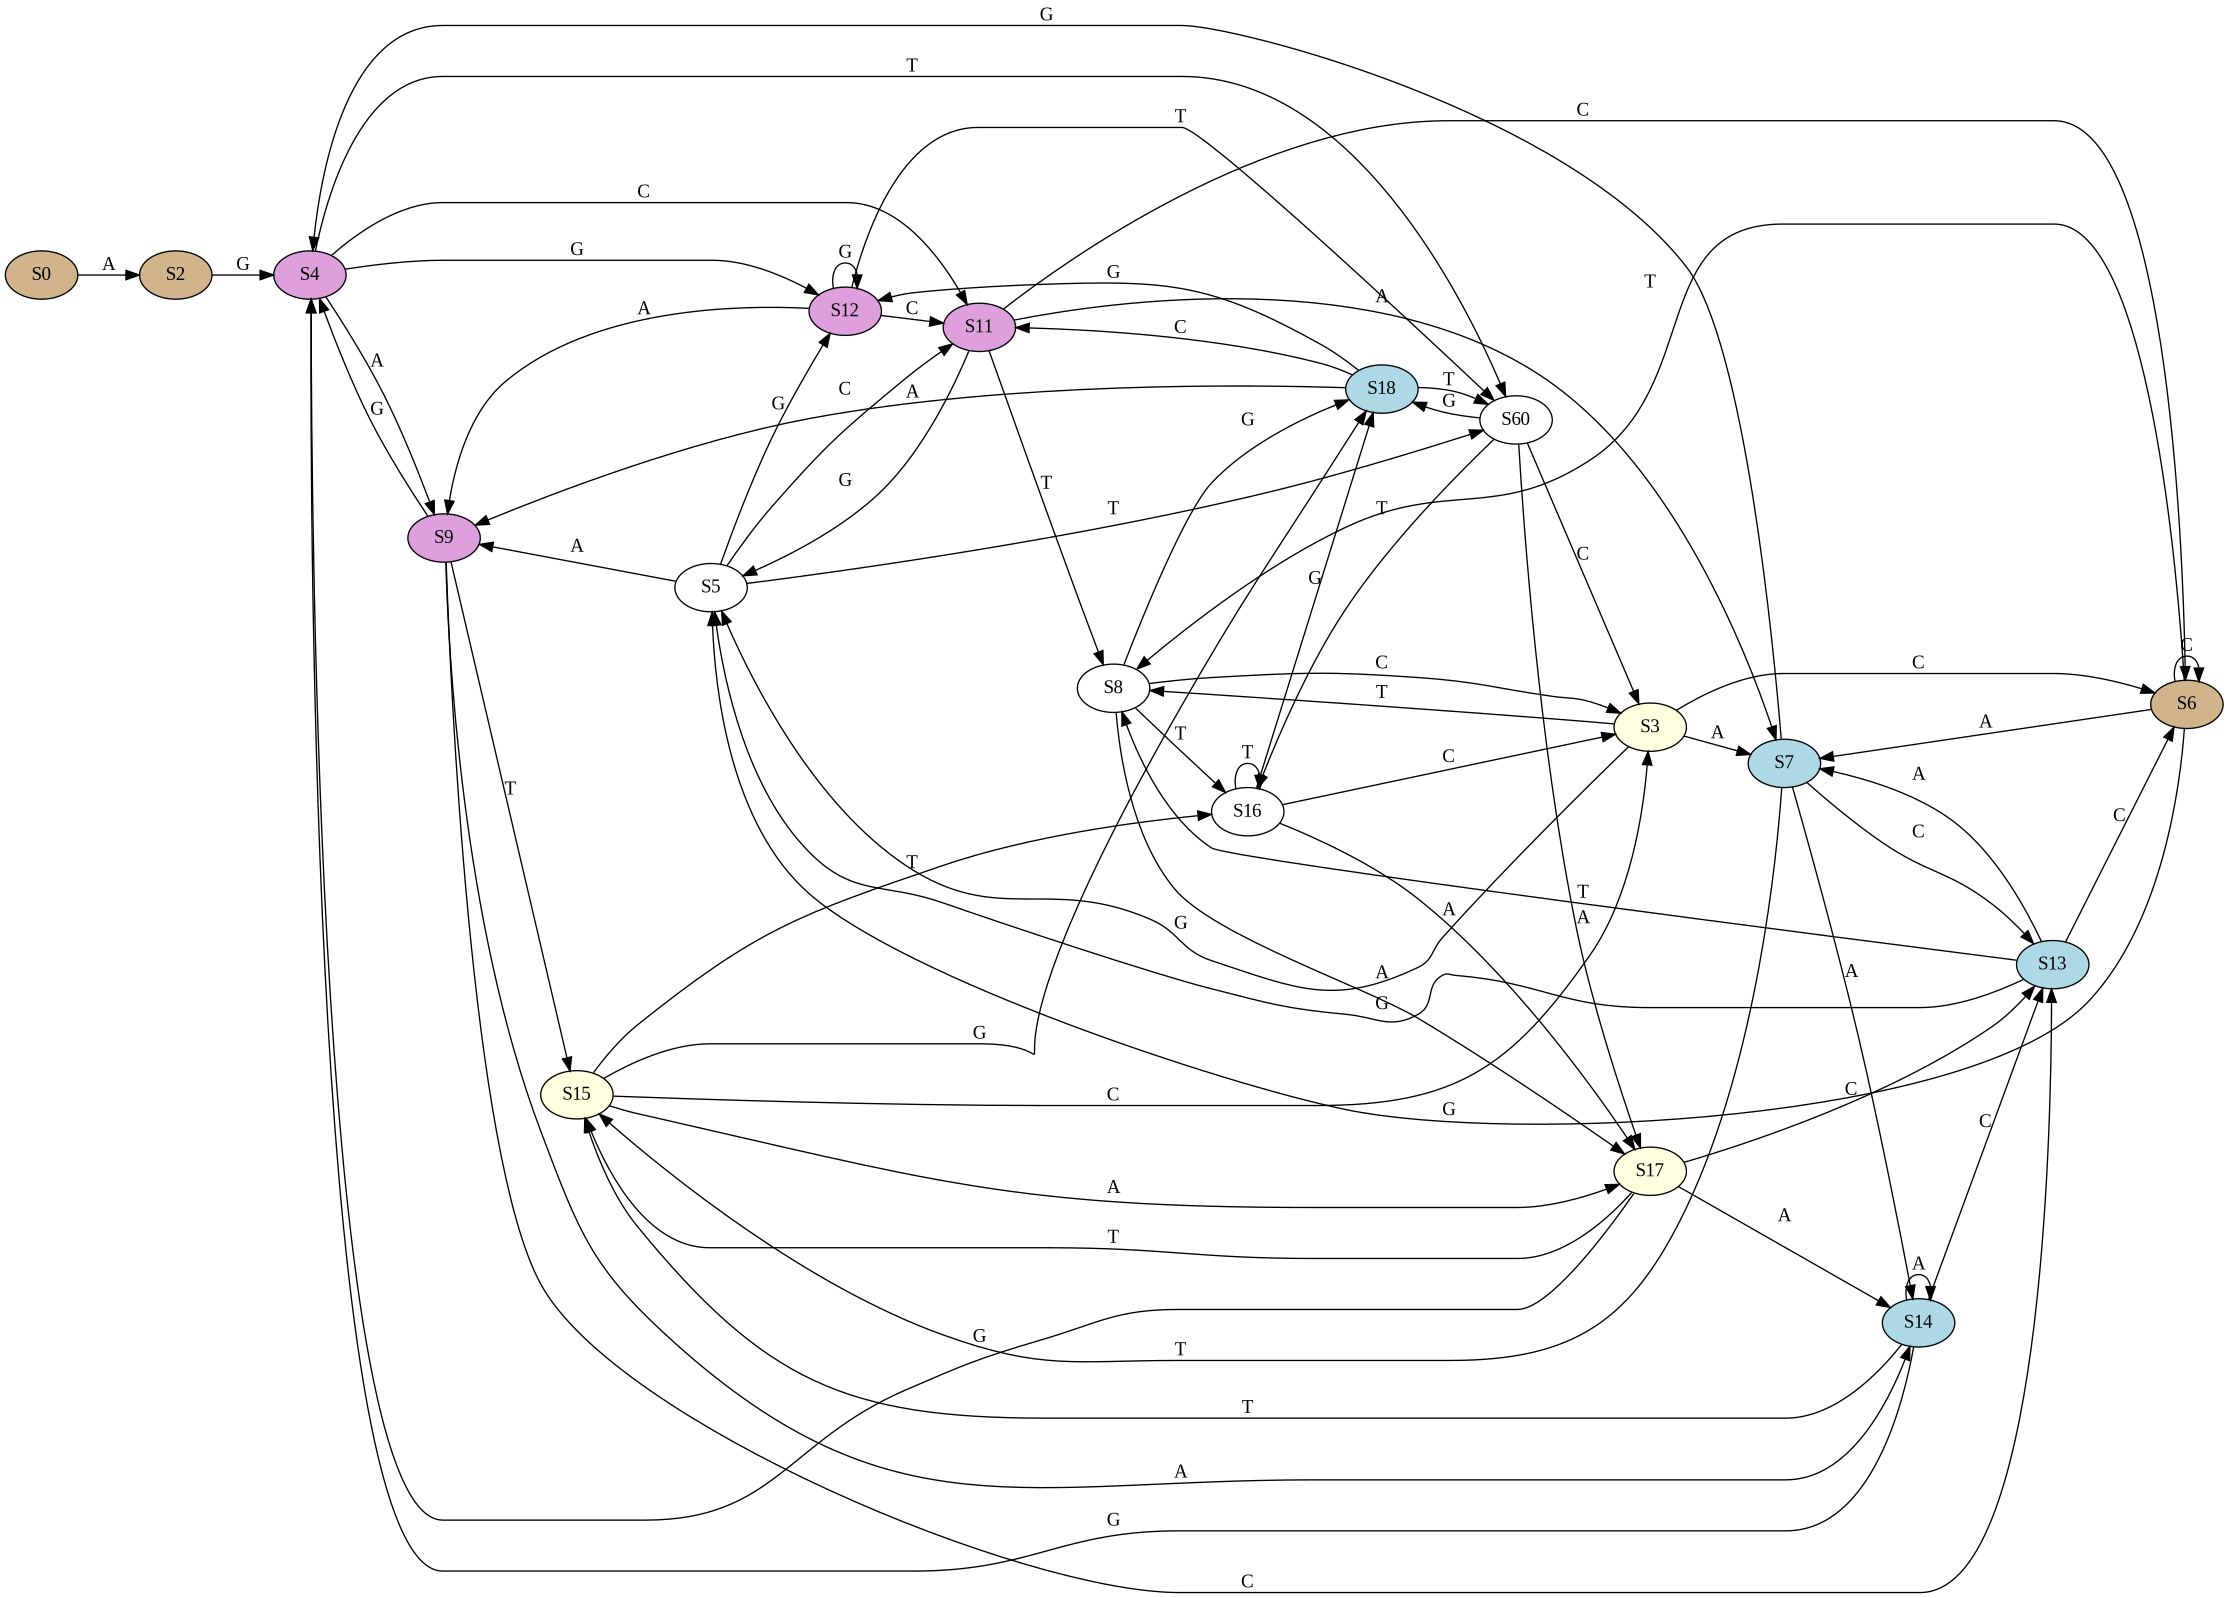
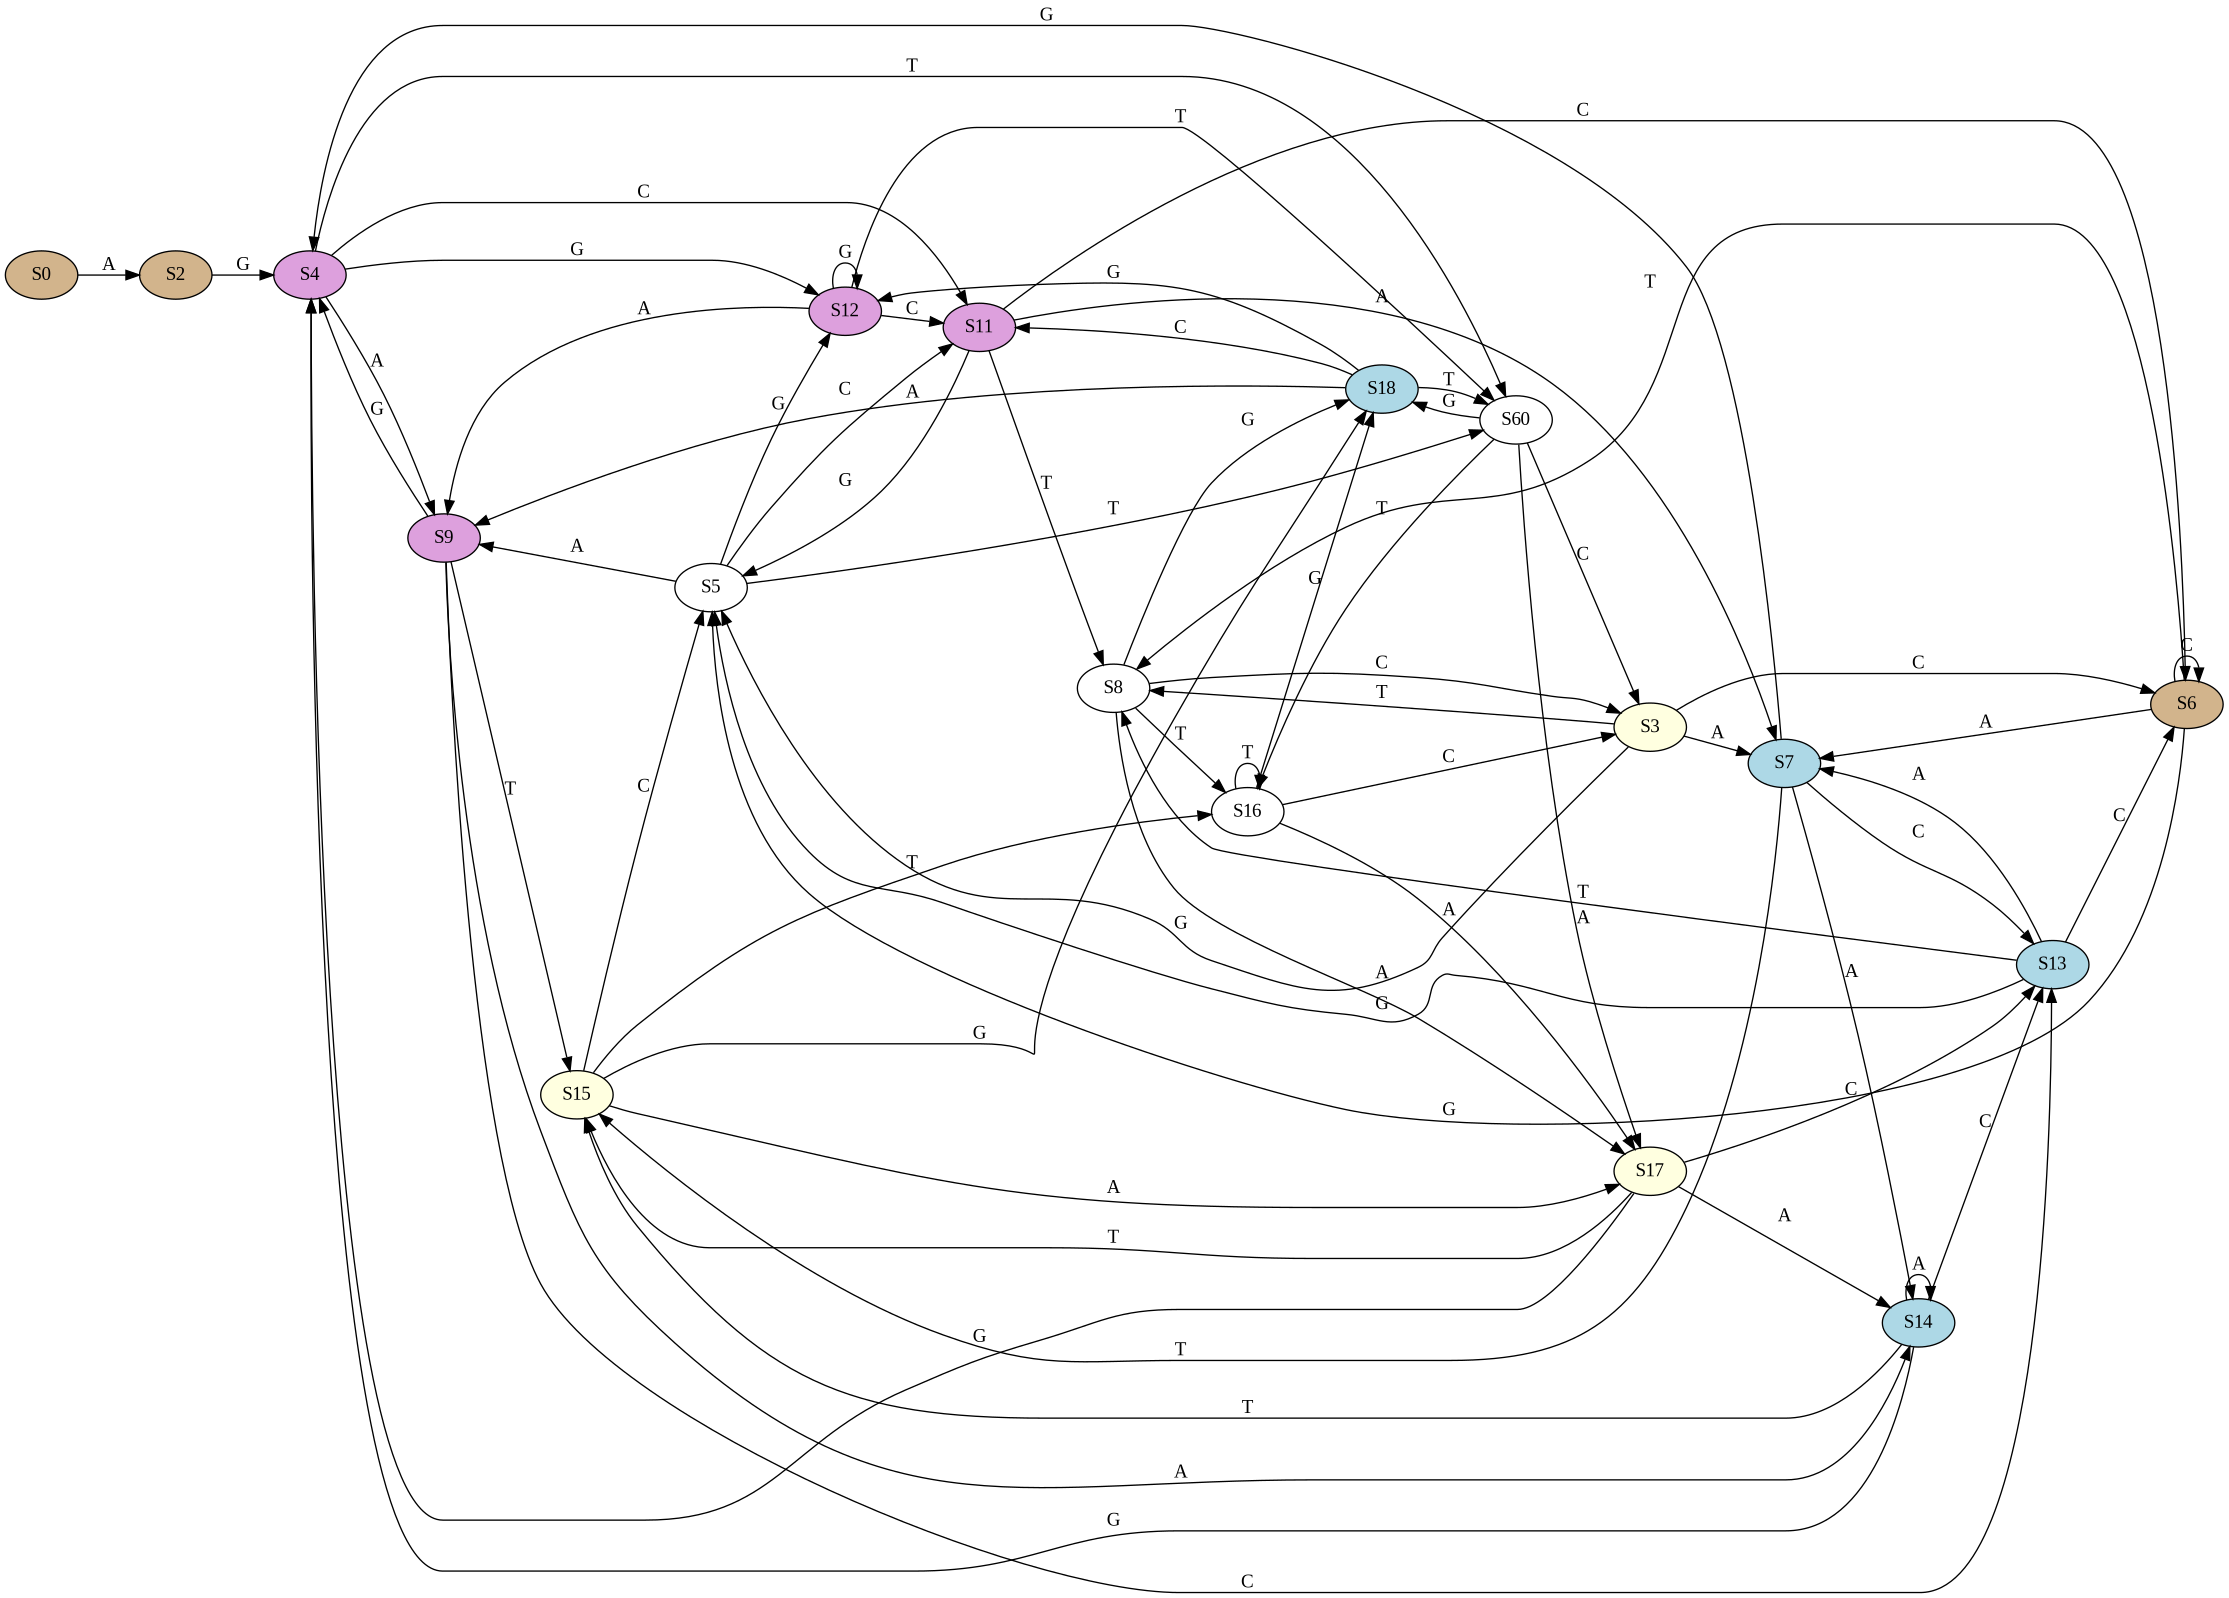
(1230, 1106) -> (638, 847)
